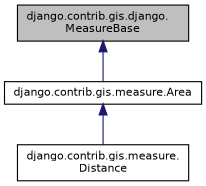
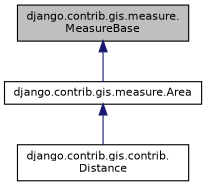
(103, 23) -> (103, 23)
(103, 163) -> (103, 163)
